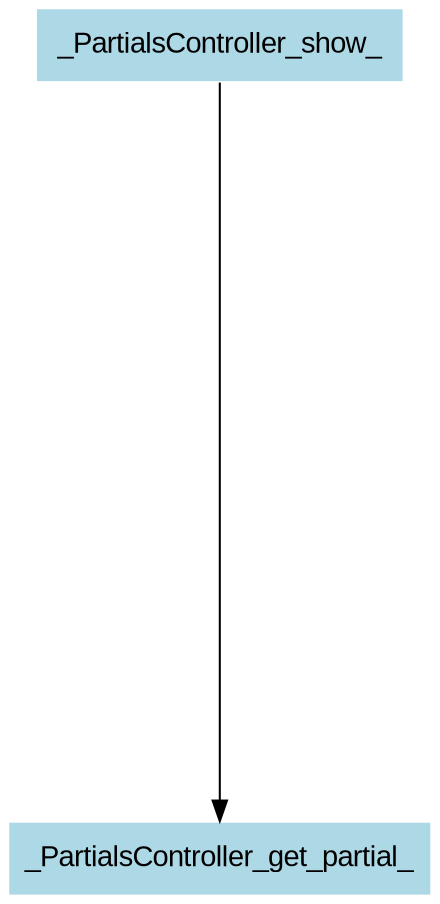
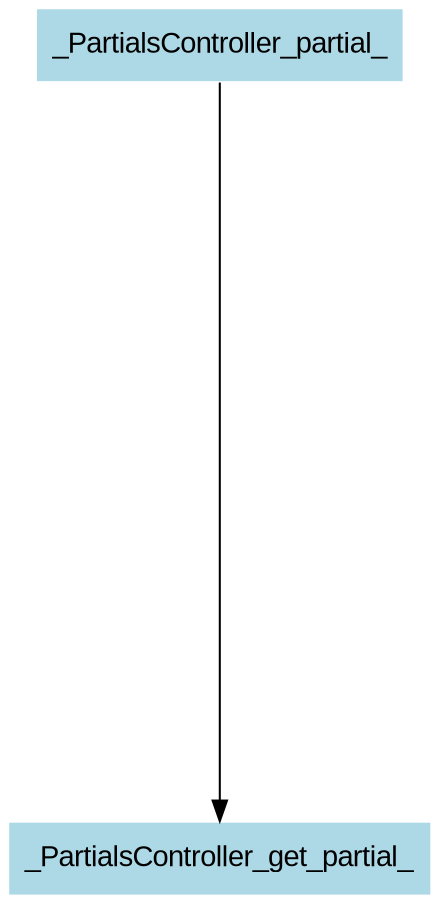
(220, 45) -> (220, 45)
